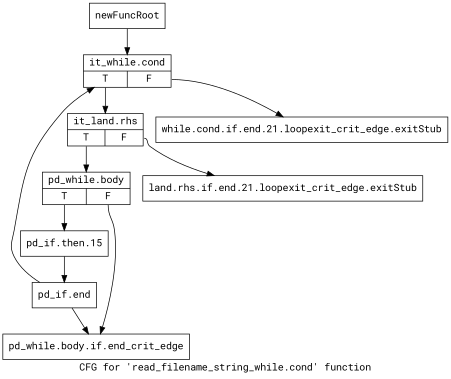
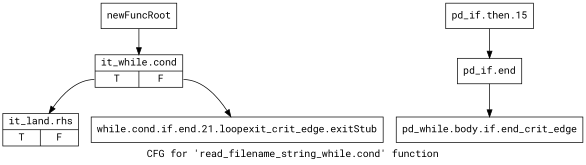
(24, 181) -> none
(86, 188) -> none
(283, 188) -> none
